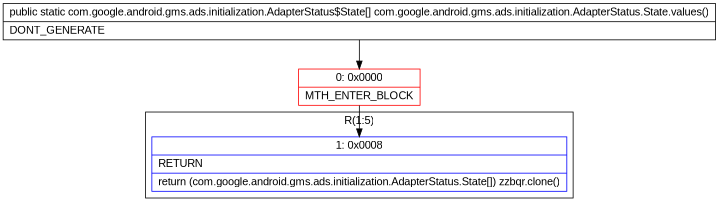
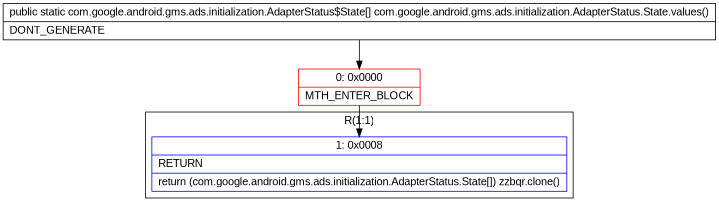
(359, 121) -> (359, 121)
